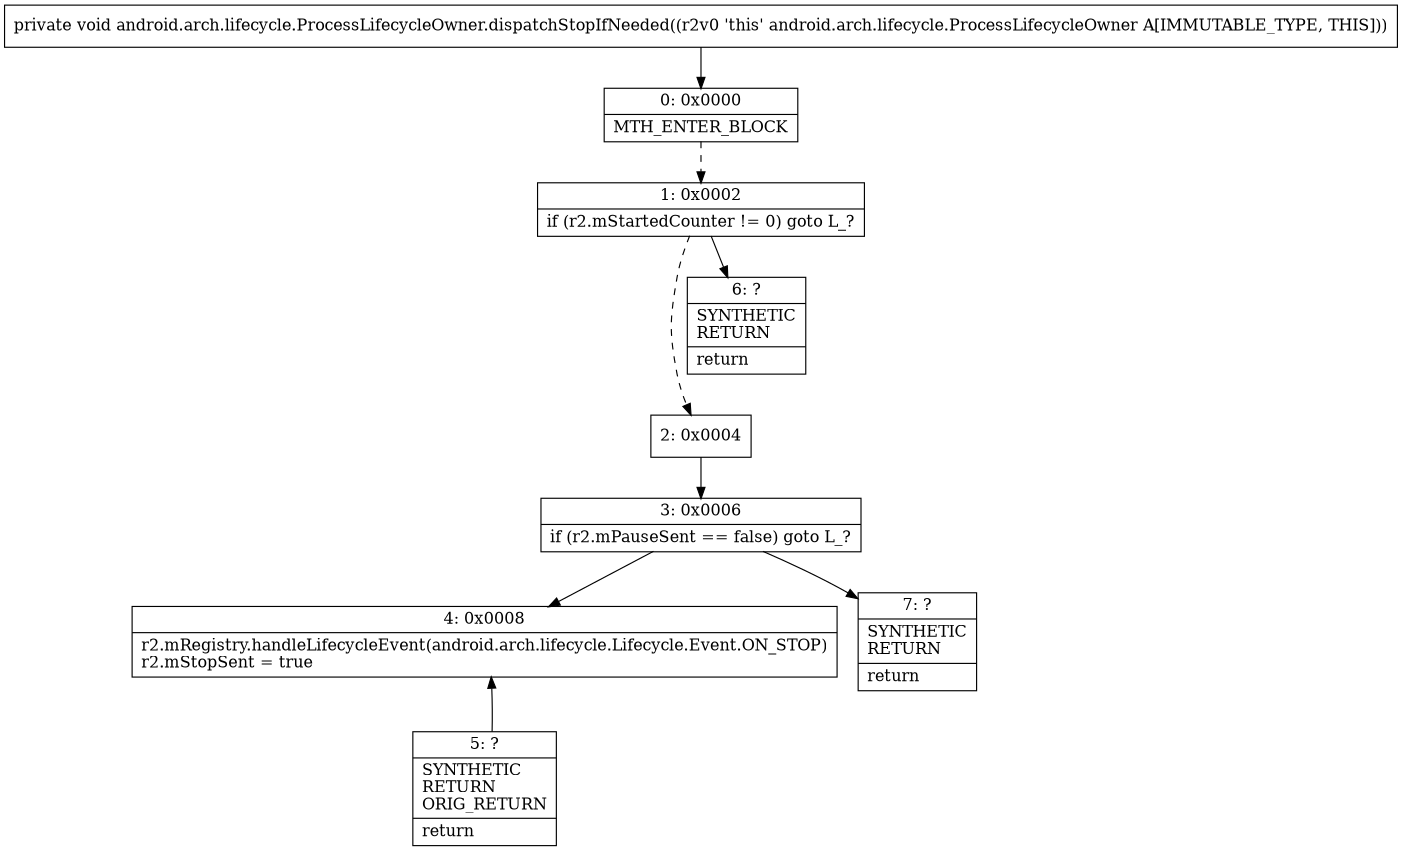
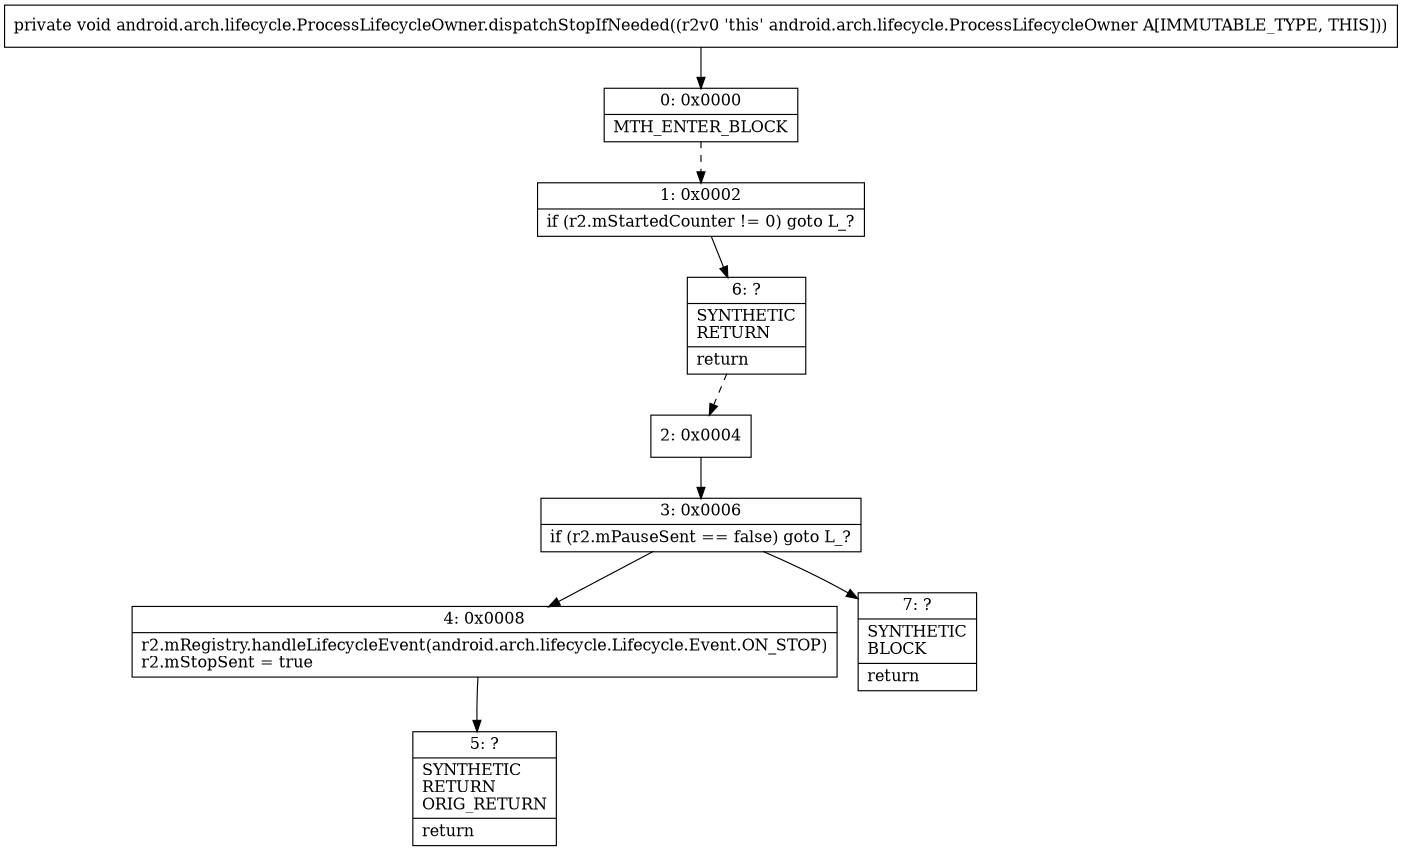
(672, 320) -> (720, 389)
(904, 649) -> (897, 649)
(492, 710) -> (477, 699)
